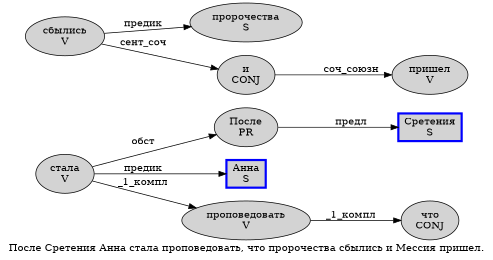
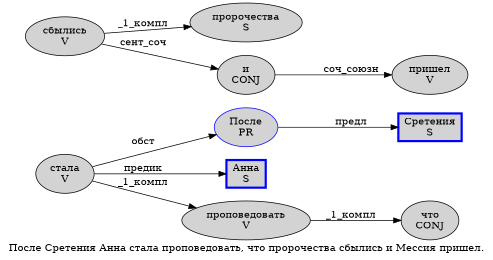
(143, 24) -> (143, 24)
(246, 127) -> (246, 127)
